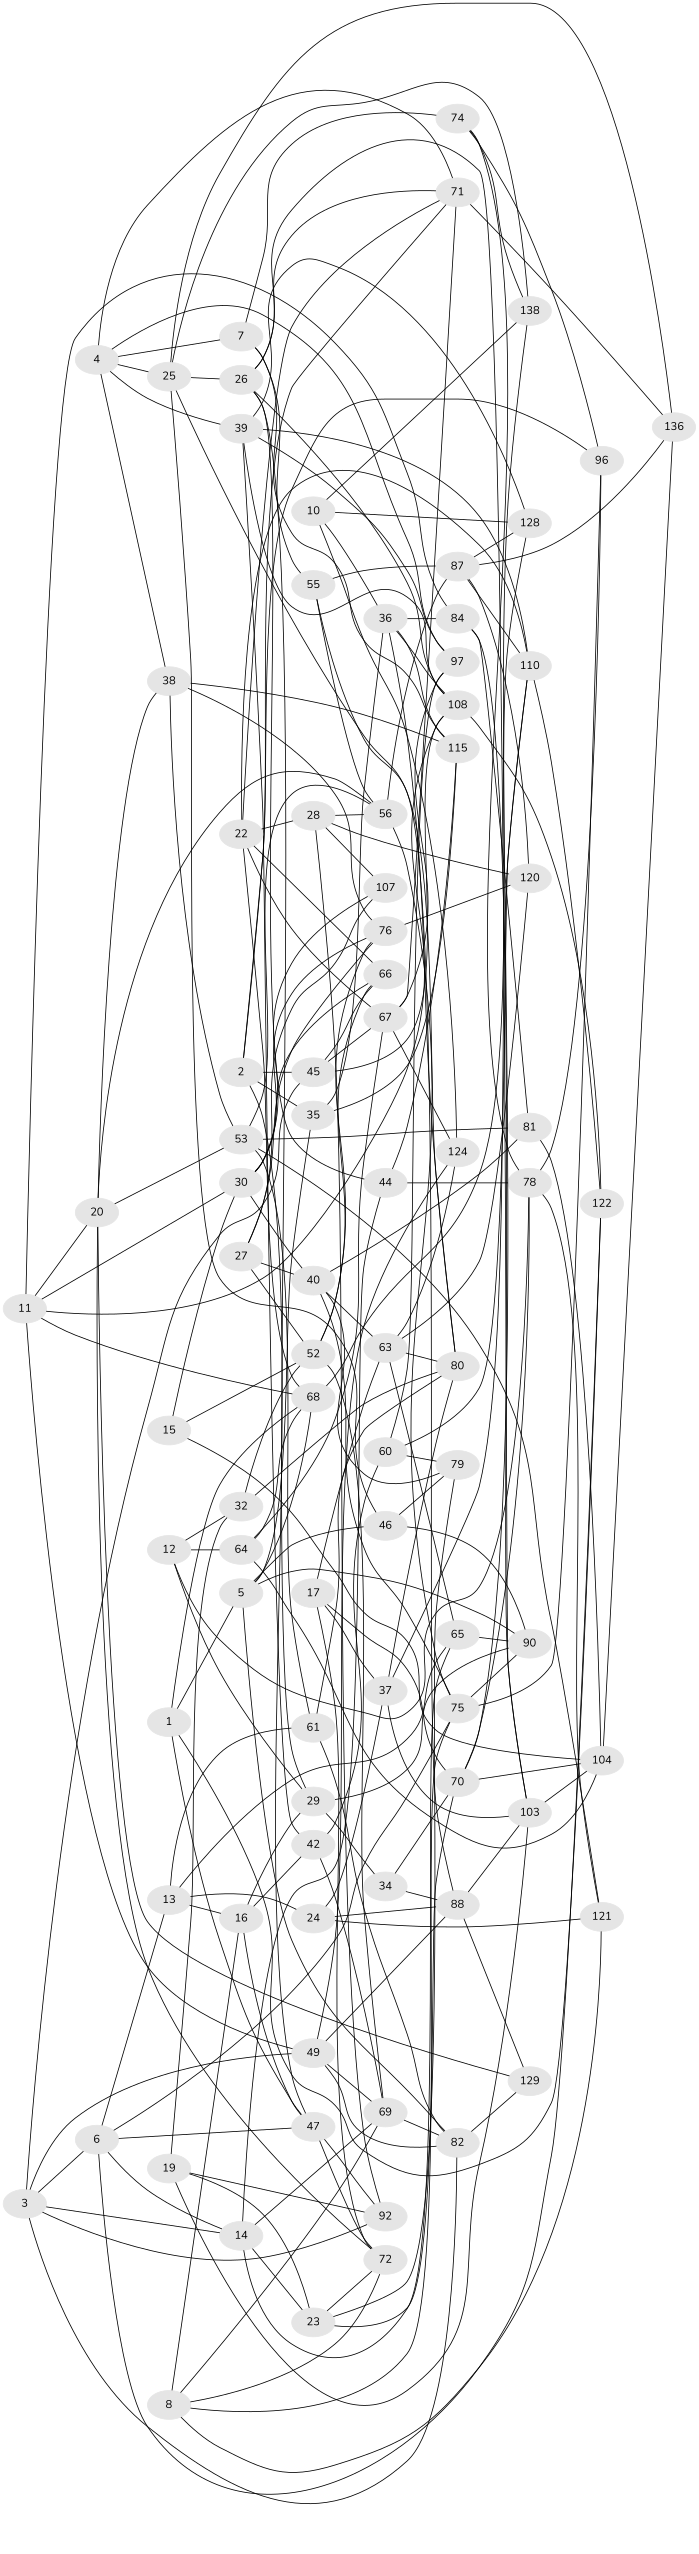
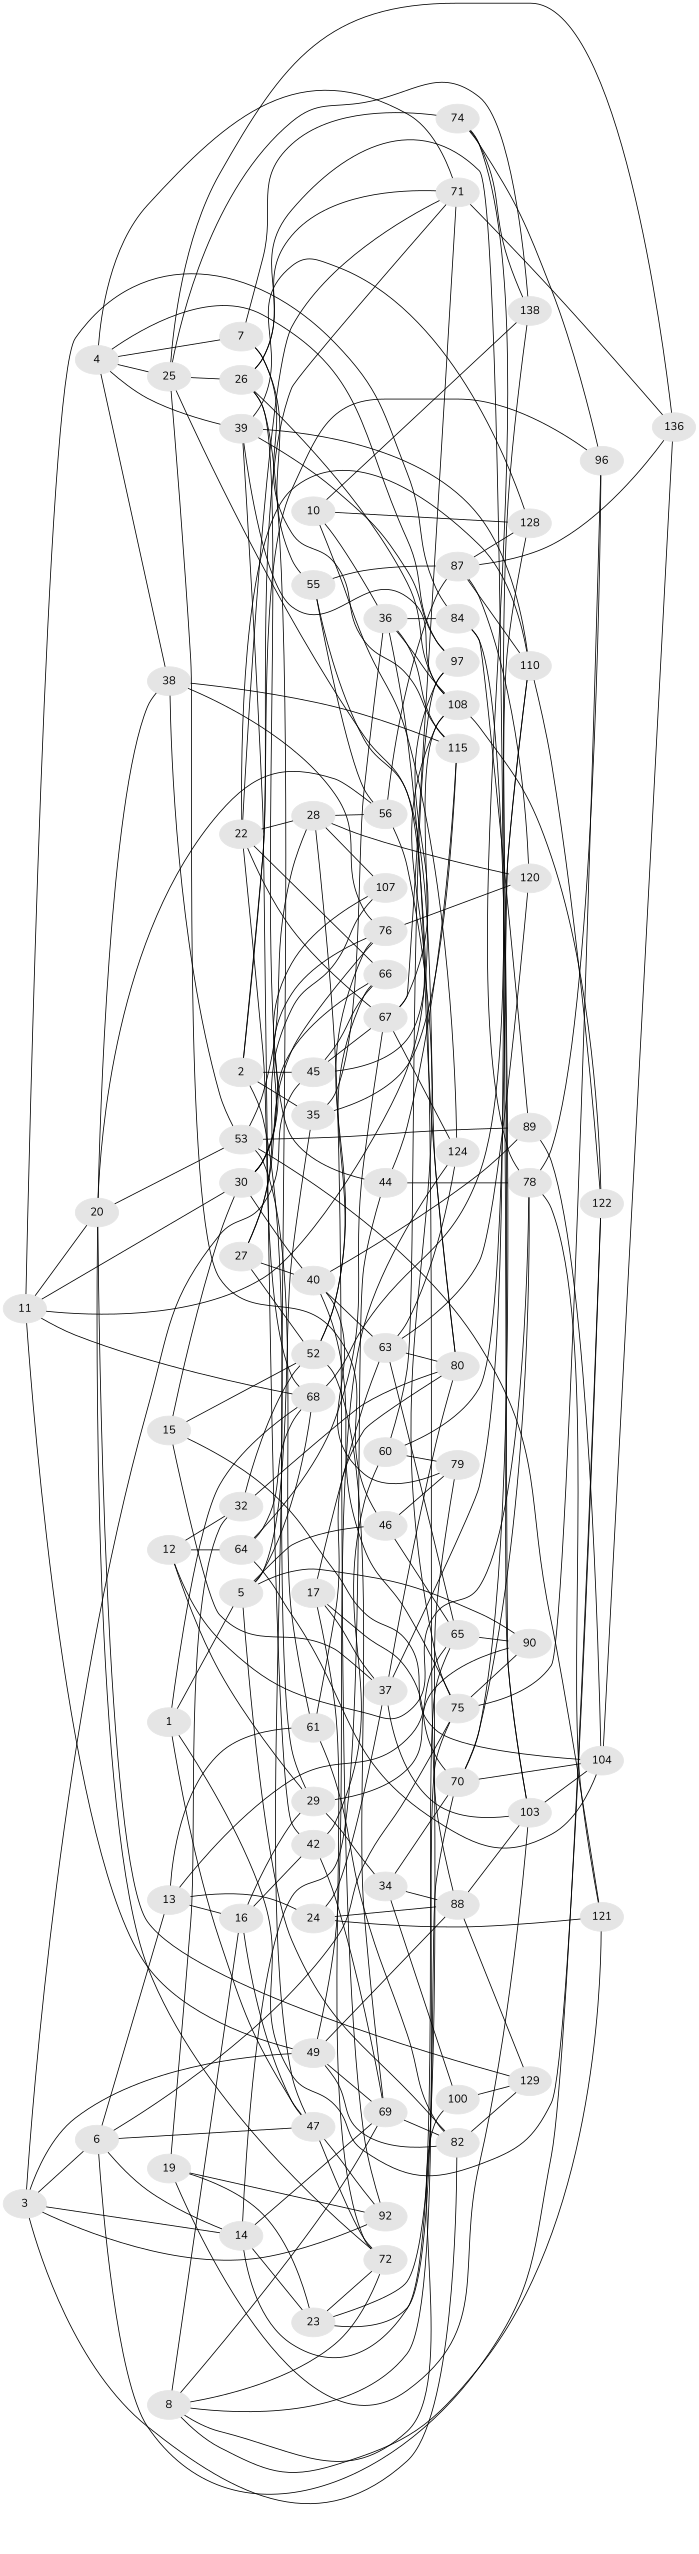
(280, 813) -> (279, 978)
(530, 1128) -> (530, 1128)
(485, 1556) -> (418, 1574)
none -> (218, 1612)
none -> (458, 2100)
